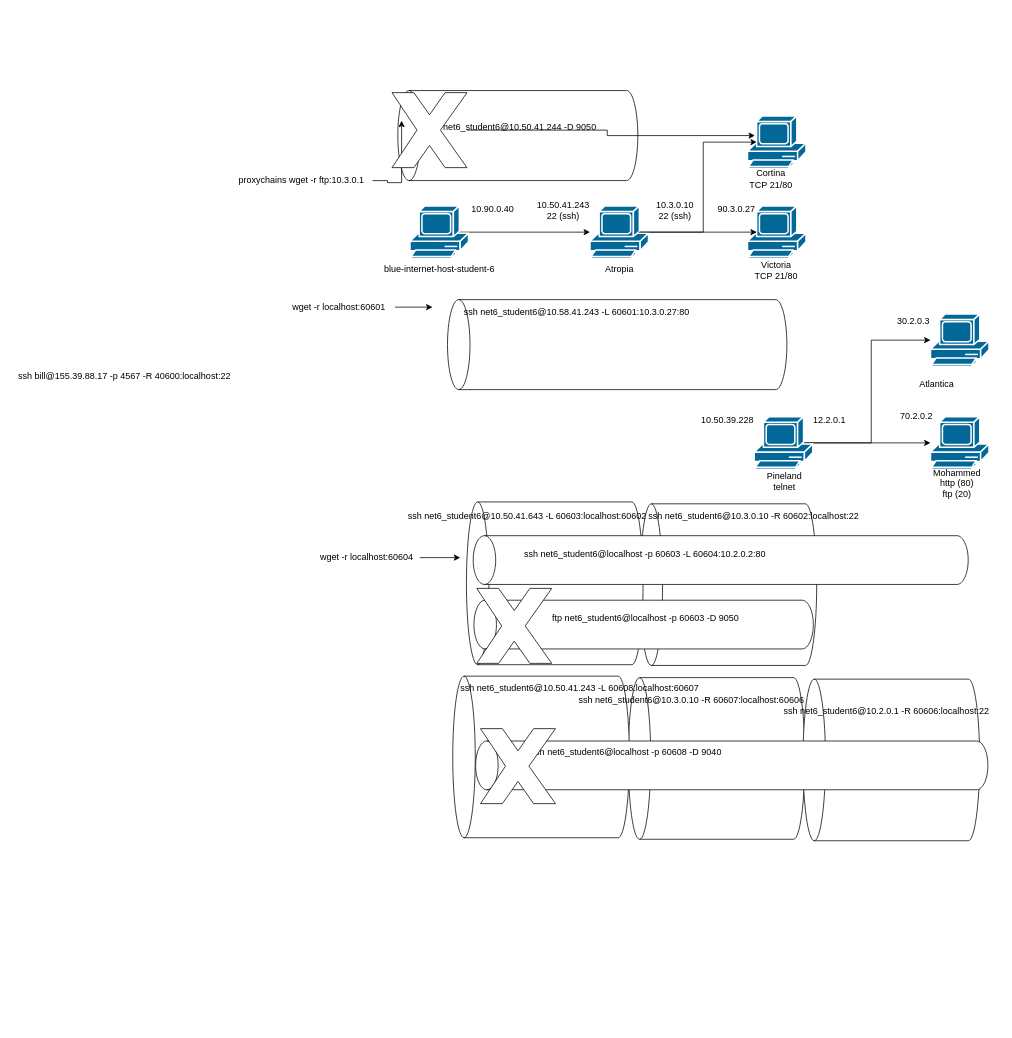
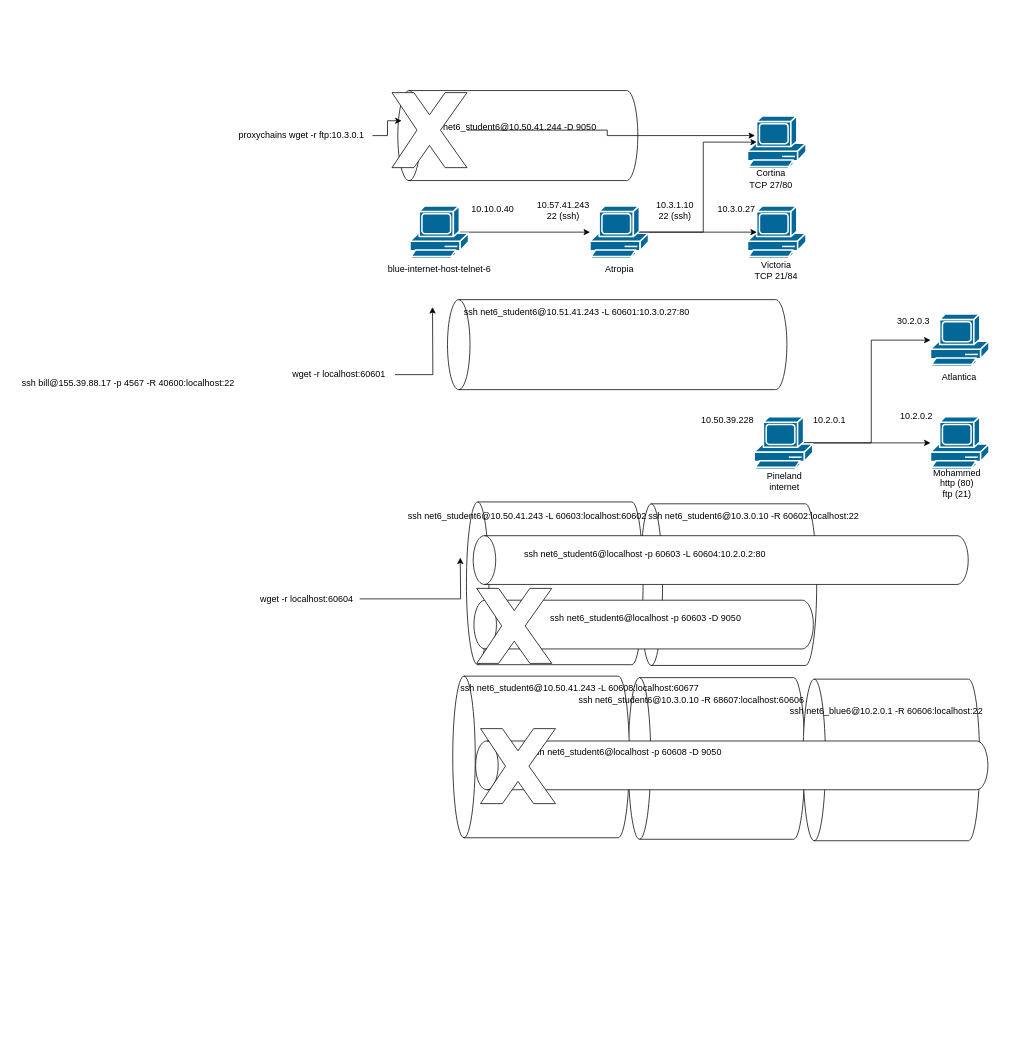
(771, 179) -> (771, 179)
(301, 181) -> (301, 136)
(493, 210) -> (493, 210)
(563, 210) -> (563, 210)
(675, 210) -> (675, 210)
(737, 210) -> (737, 210)
(440, 270) -> (440, 270)
(776, 270) -> (776, 270)
(339, 307) -> (339, 375)
(577, 312) -> (577, 312)
(124, 376) -> (128, 384)
(936, 384) -> (959, 377)
(917, 417) -> (917, 417)
(830, 420) -> (830, 420)
(785, 481) -> (785, 481)
(957, 483) -> (957, 483)
(527, 516) -> (527, 516)
(366, 558) -> (306, 599)
(646, 618) -> (646, 618)
(580, 688) -> (580, 688)
(692, 700) -> (692, 700)
(887, 711) -> (887, 711)
(626, 753) -> (626, 753)
